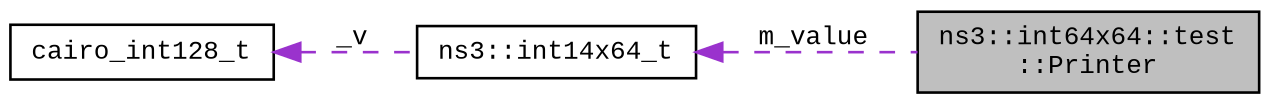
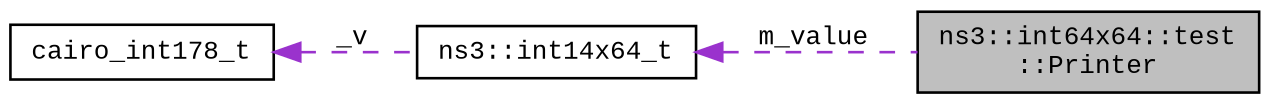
(142, 52) -> (142, 52)
